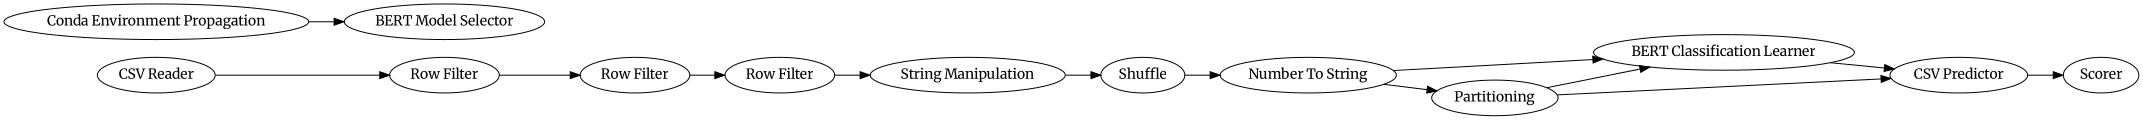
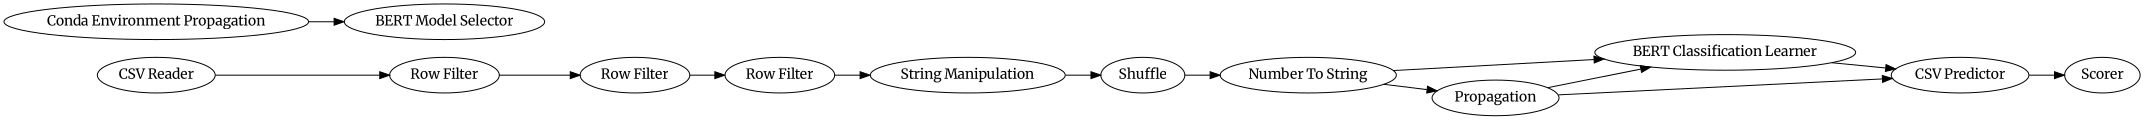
(1495, 98) -> (1495, 98)
